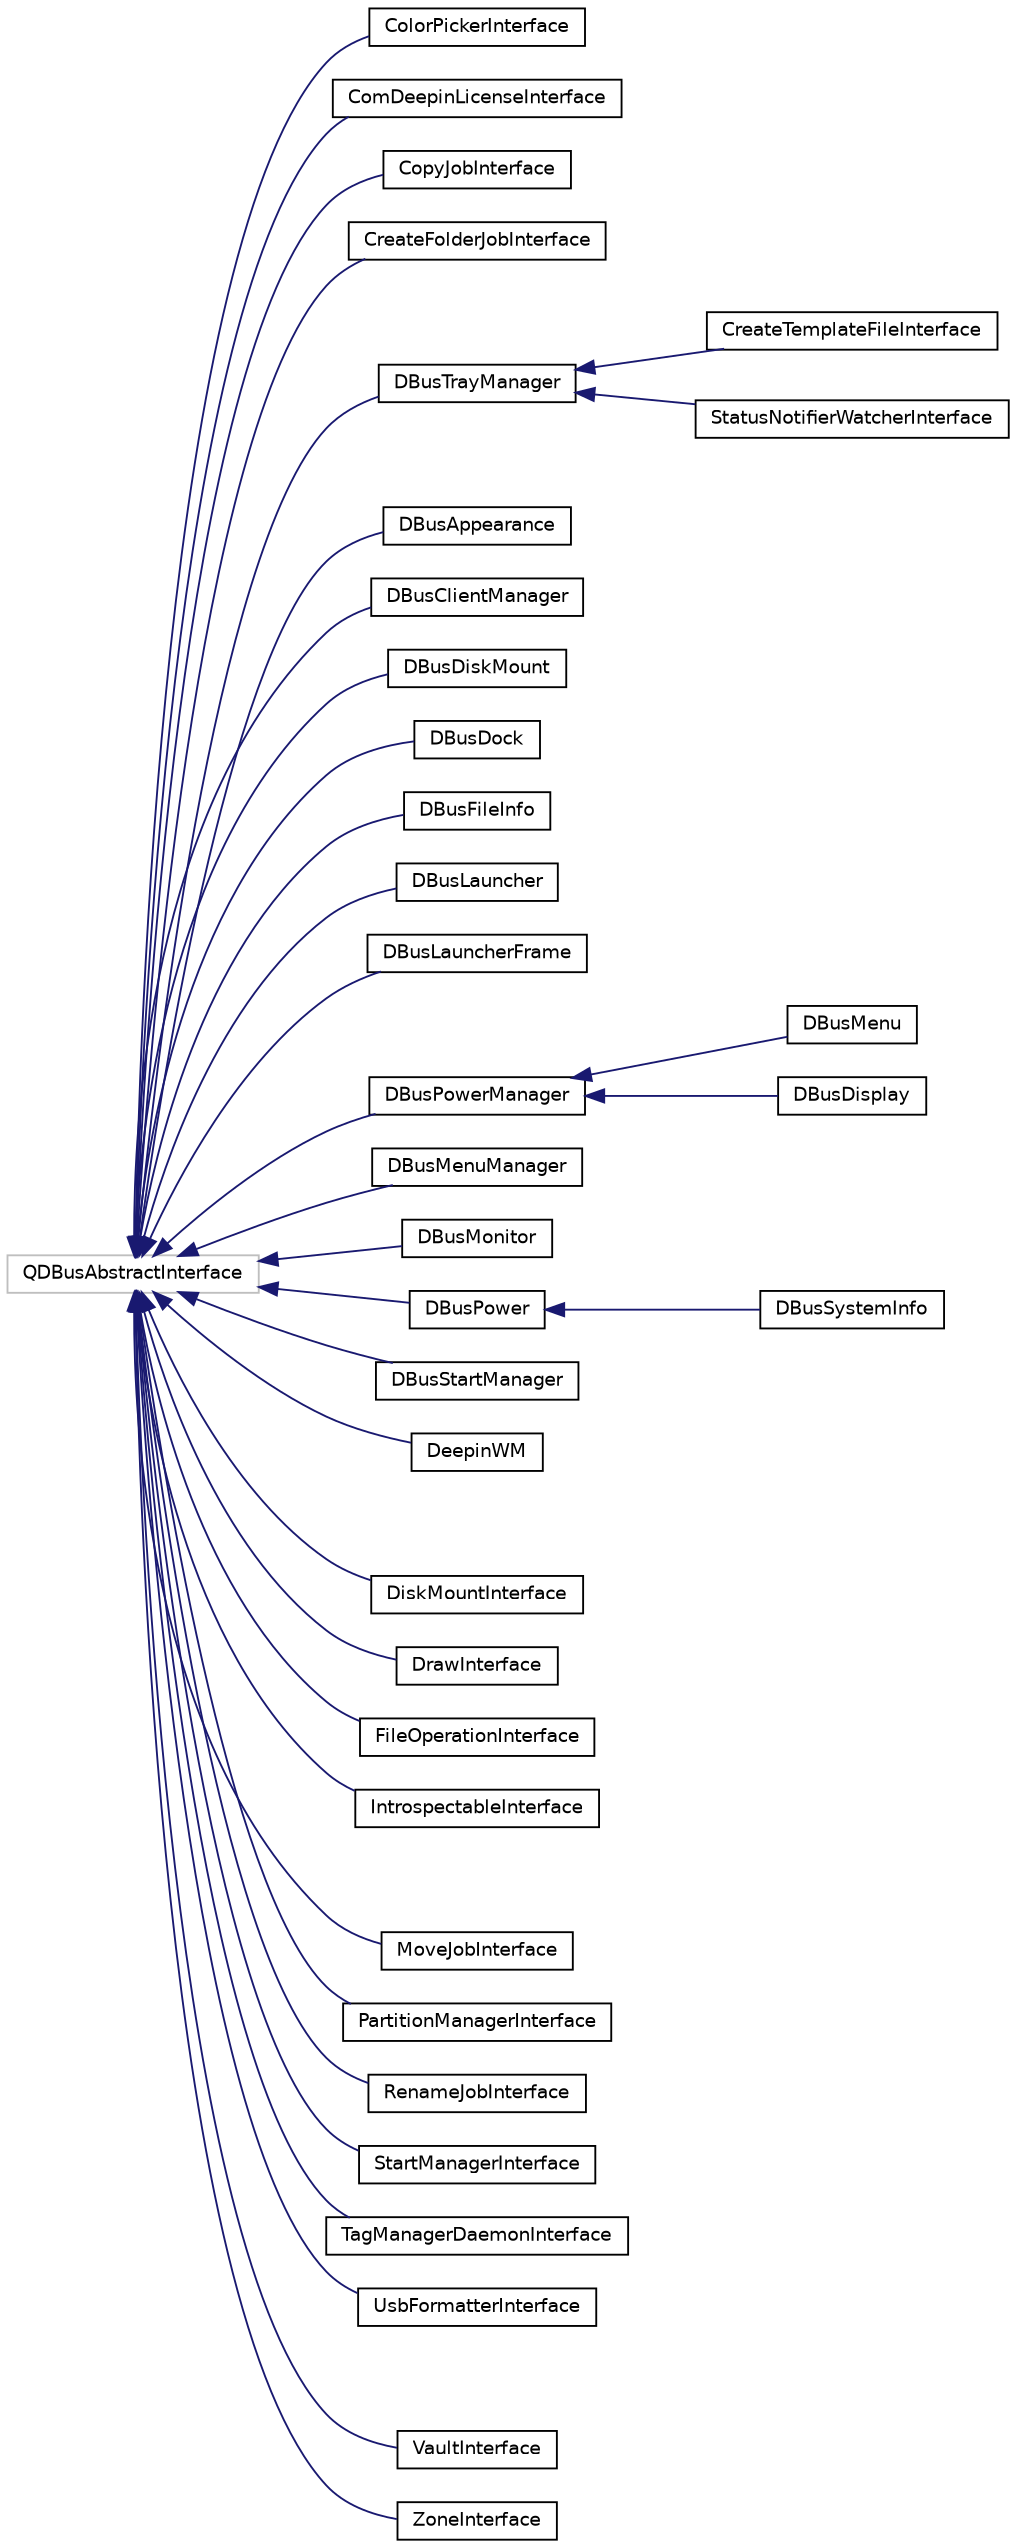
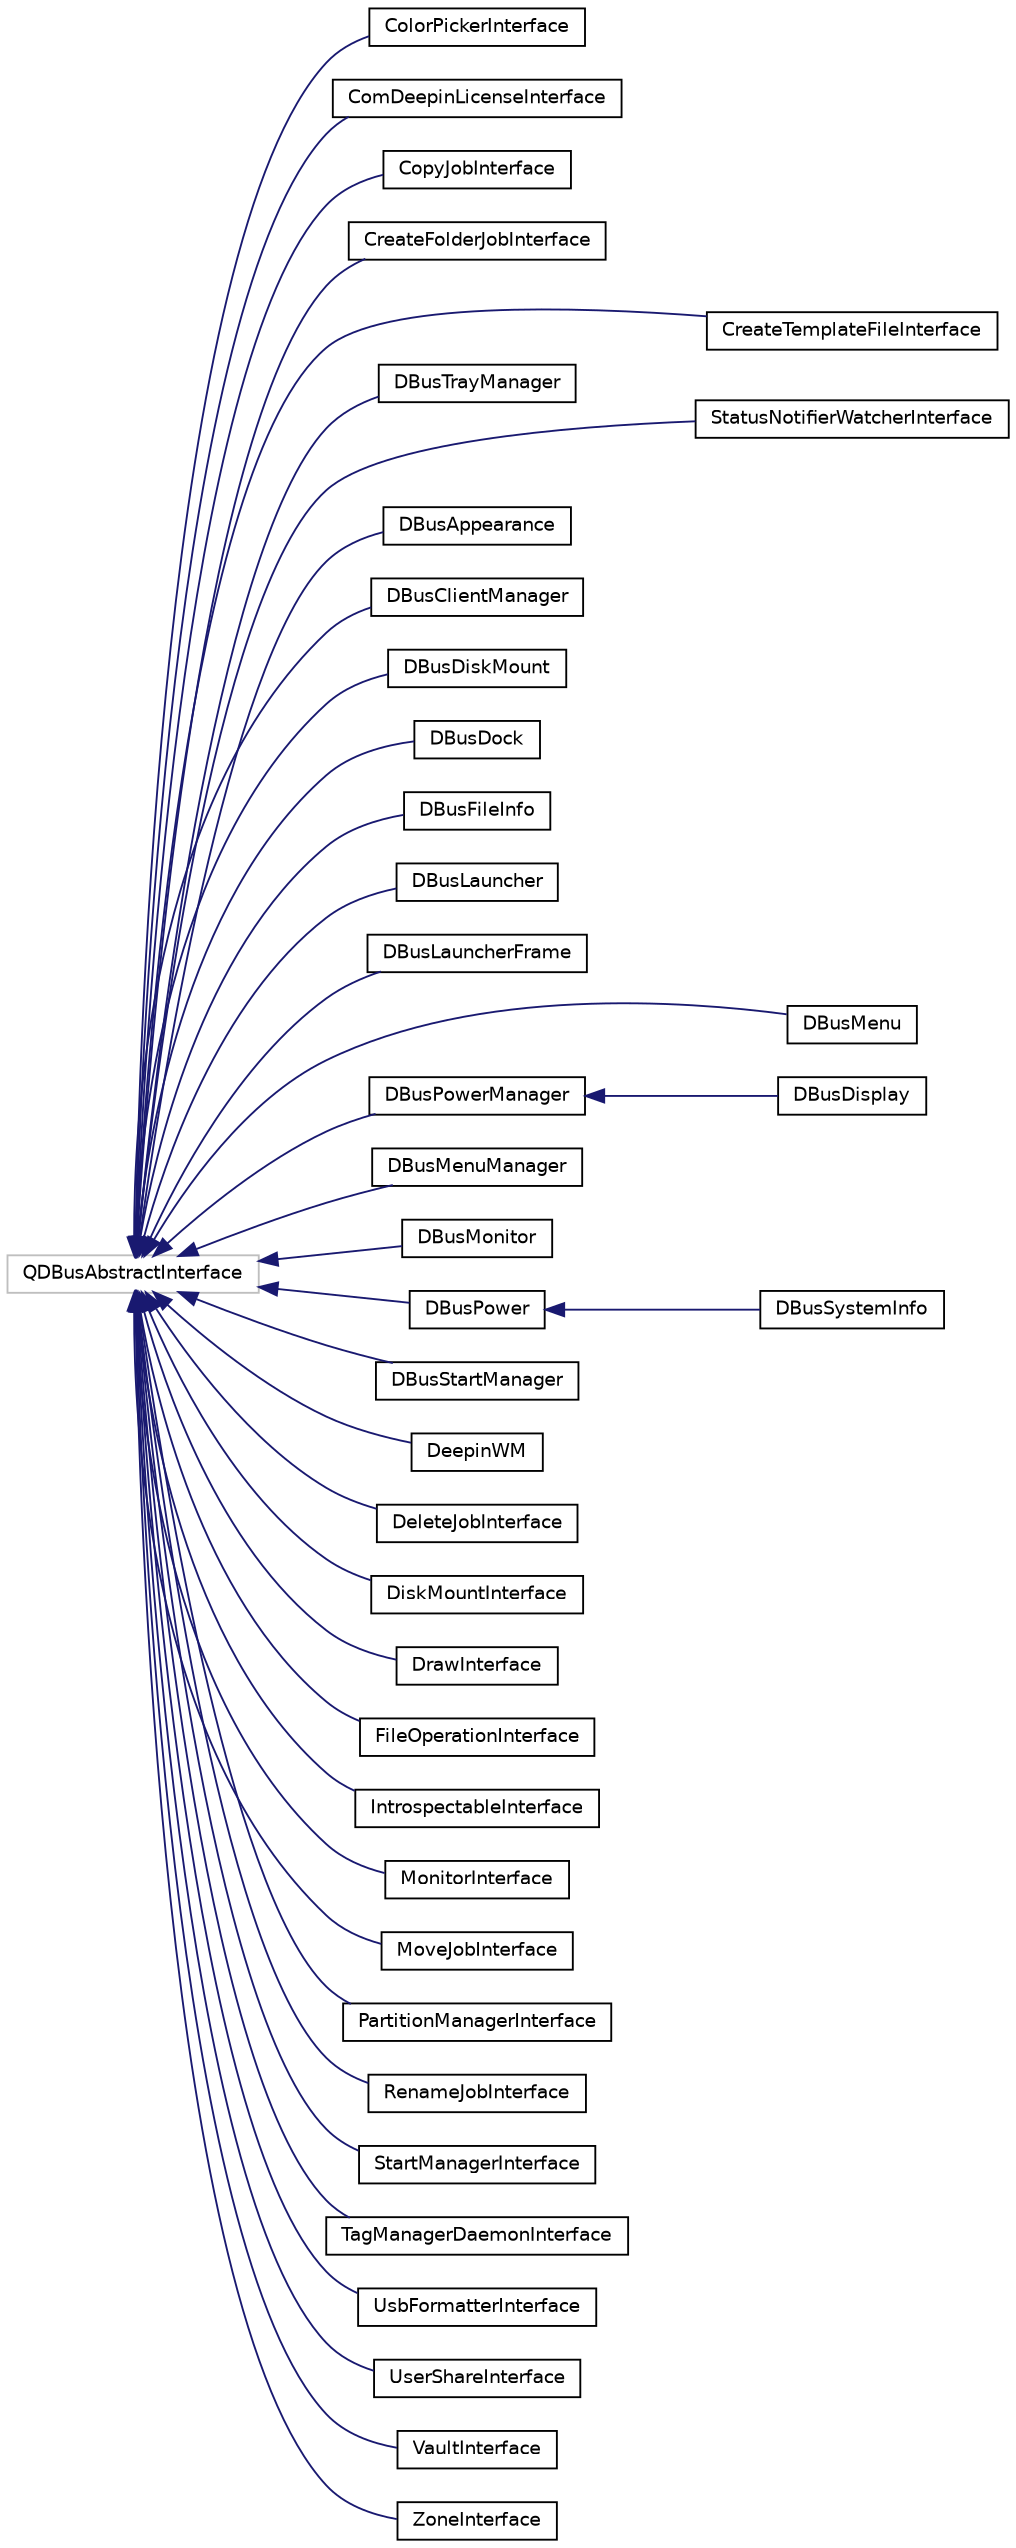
(659, 358) -> (258, 465)
(645, 399) -> (258, 613)
(689, 1056) -> (429, 1025)
none -> (477, 1523)
none -> (477, 1880)
none -> (477, 2378)
